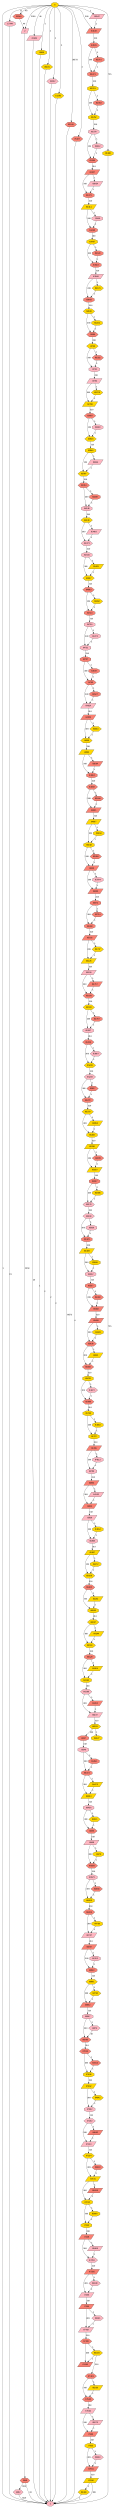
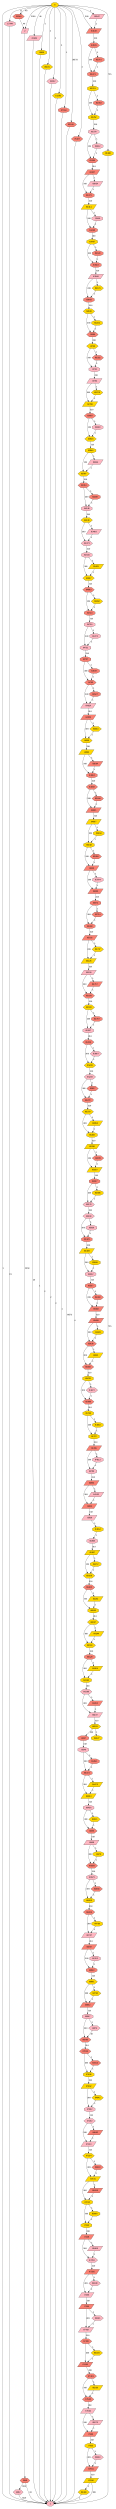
none -> (64, 110)
(88, 1529) -> none
(94, 2364) -> (88, 2370)
